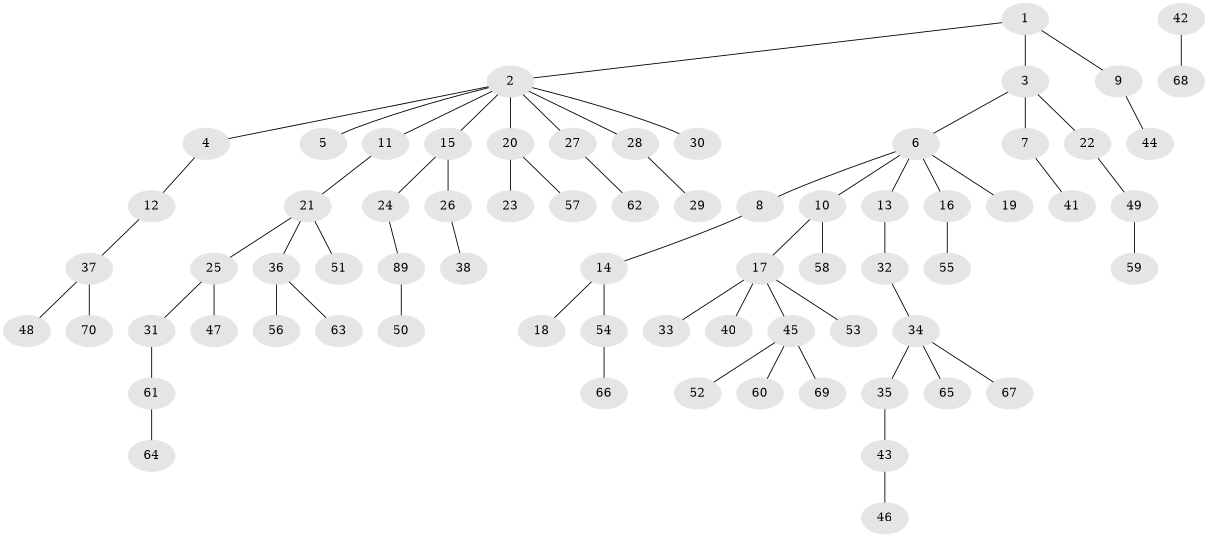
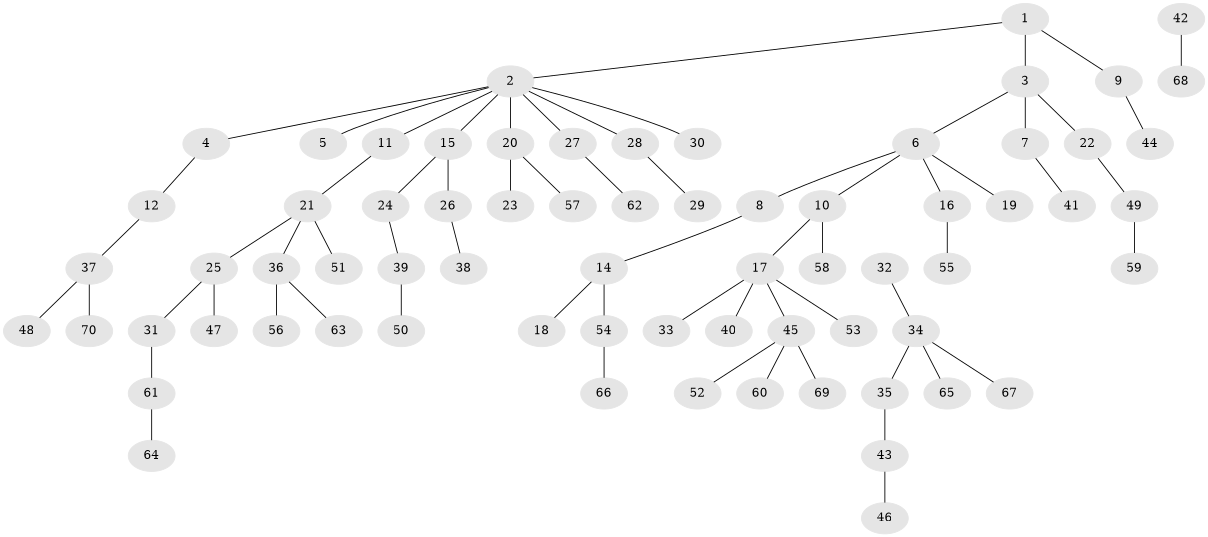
(885, 206) -> none
(401, 269) -> (401, 269)
